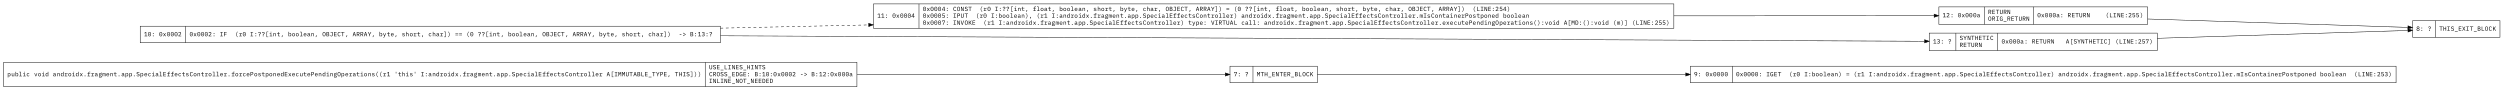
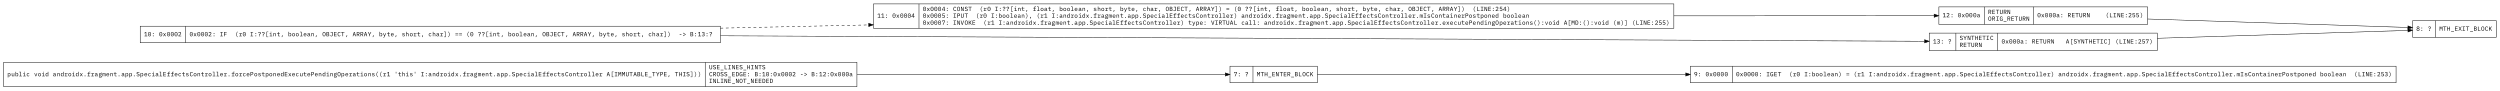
(2468, 29) -> (2466, 29)
